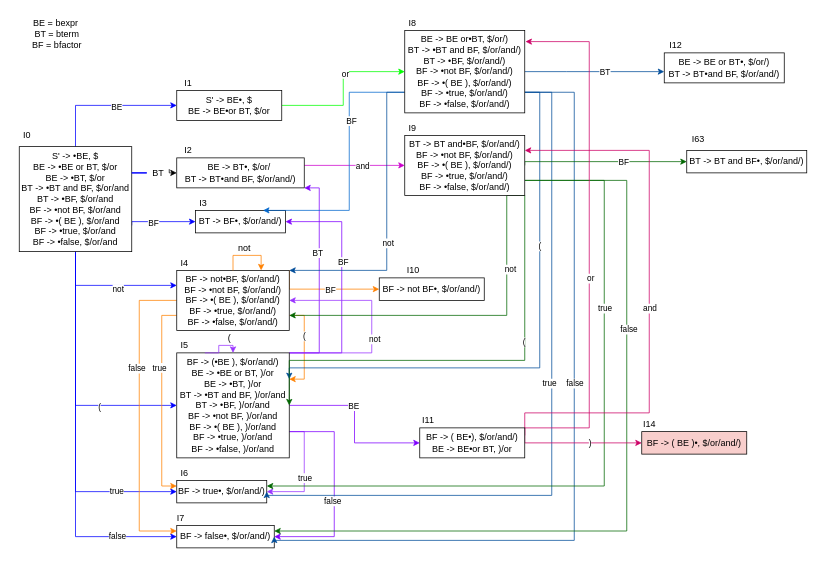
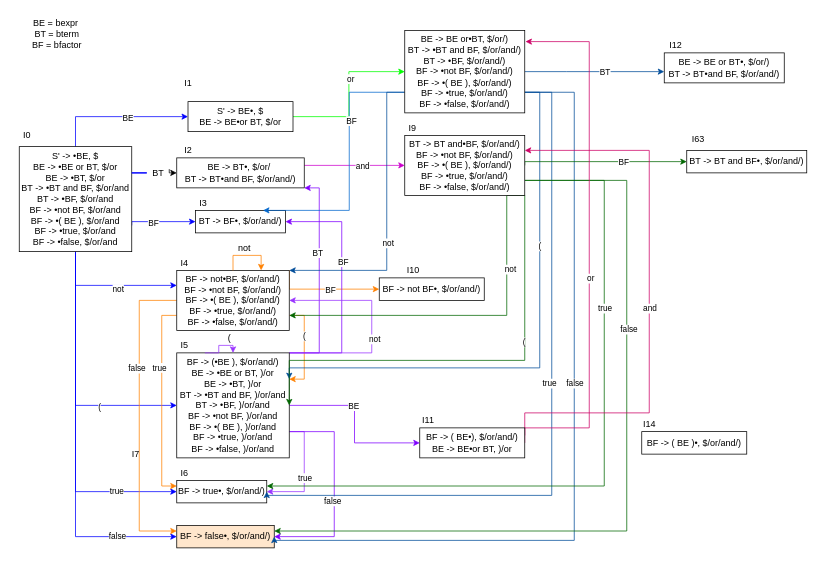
(412, 23) -> none
(229, 105) -> (240, 117)
(590, 443) -> none
(694, 443) -> (694, 443)
(180, 518) -> (135, 454)
(225, 537) -> (225, 537)
